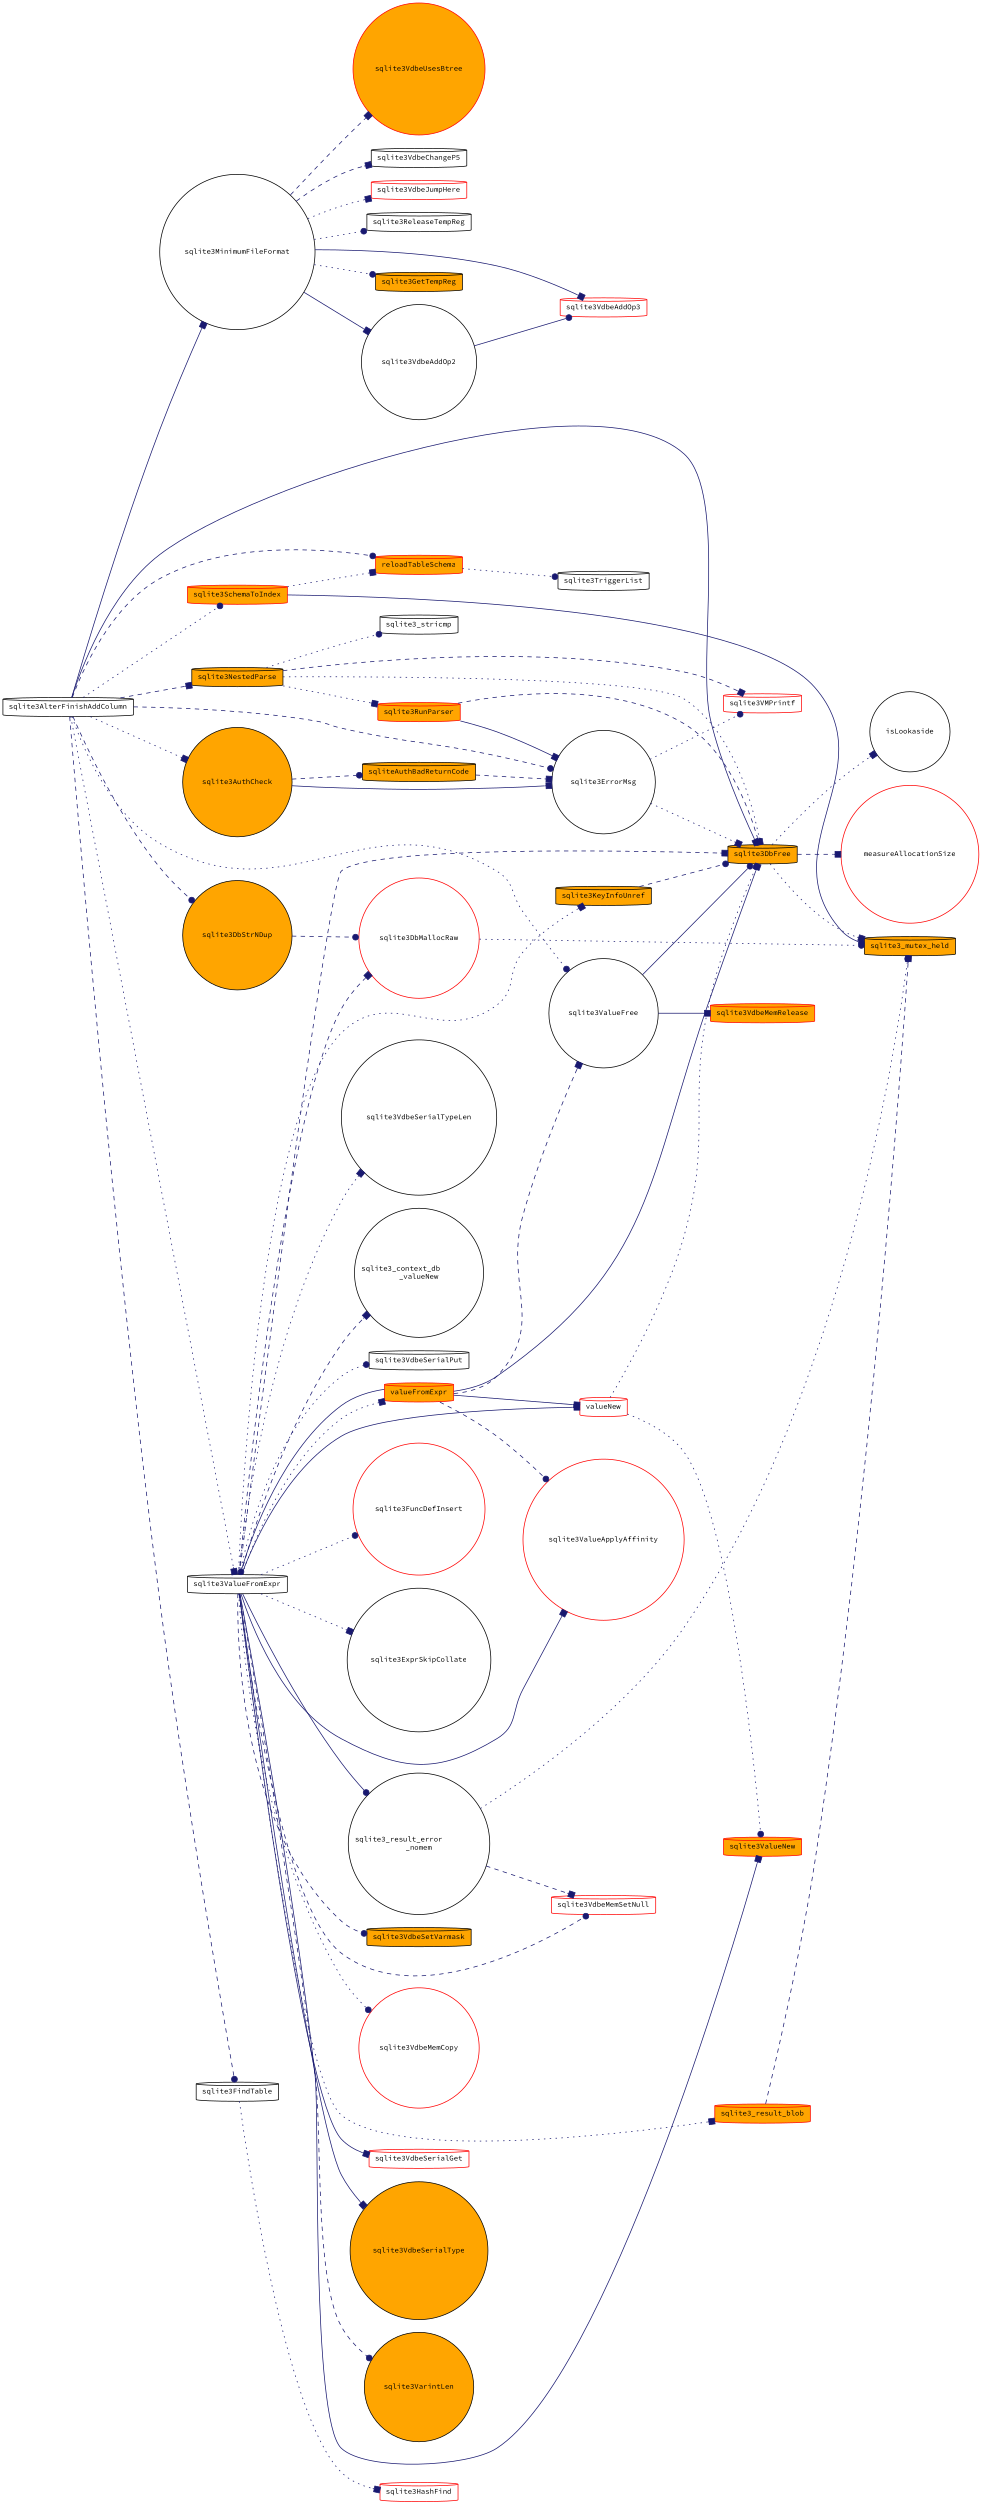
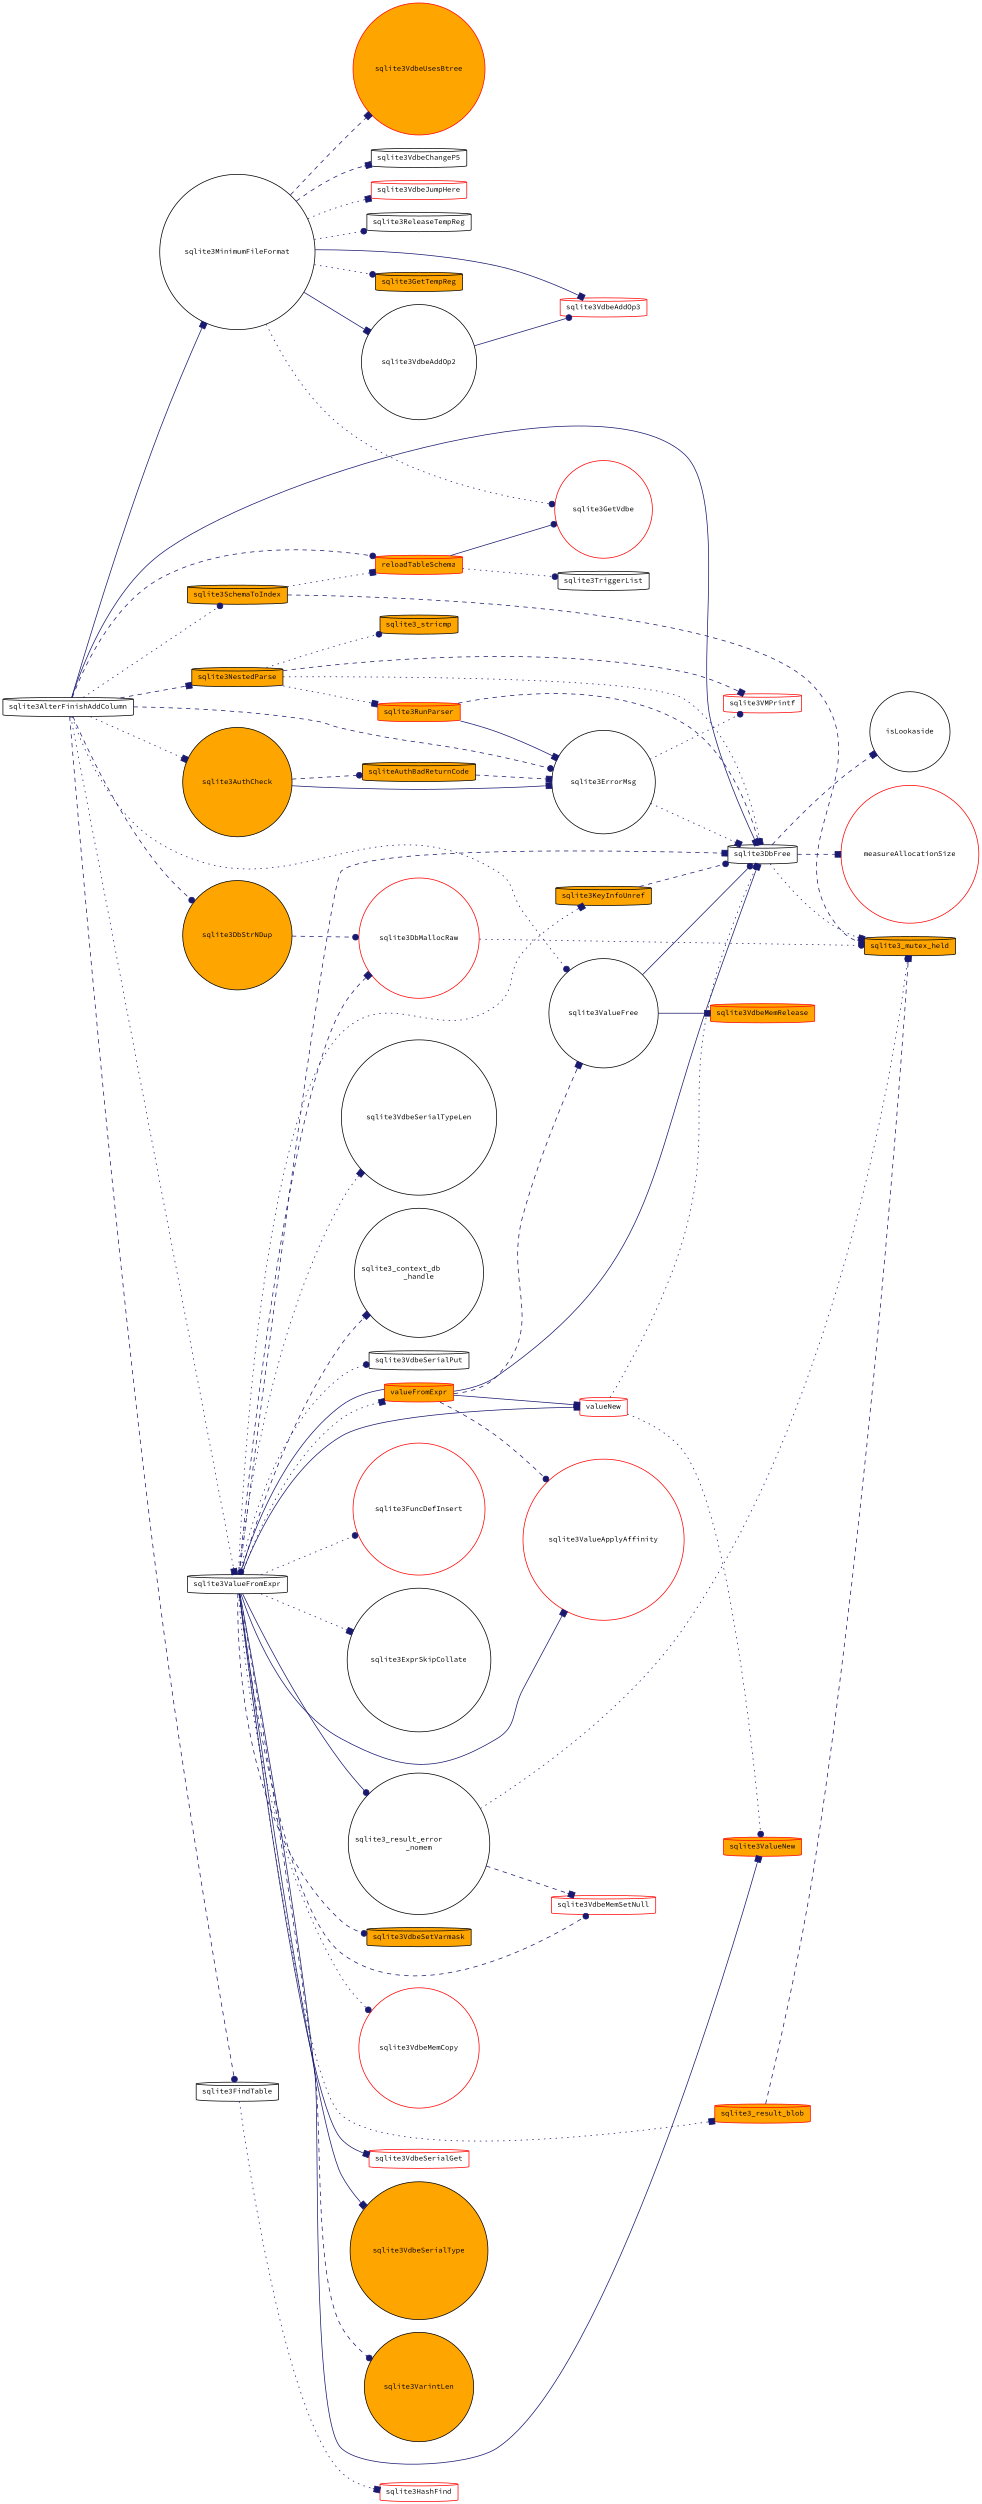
none -> (604, 509)
(237, 595) -> (237, 595)
(419, 625) -> (419, 625)
(695, 634) -> (695, 634)
(818, 798) -> (818, 798)
(763, 854) -> (763, 854)
(419, 1273) -> (419, 1273)
